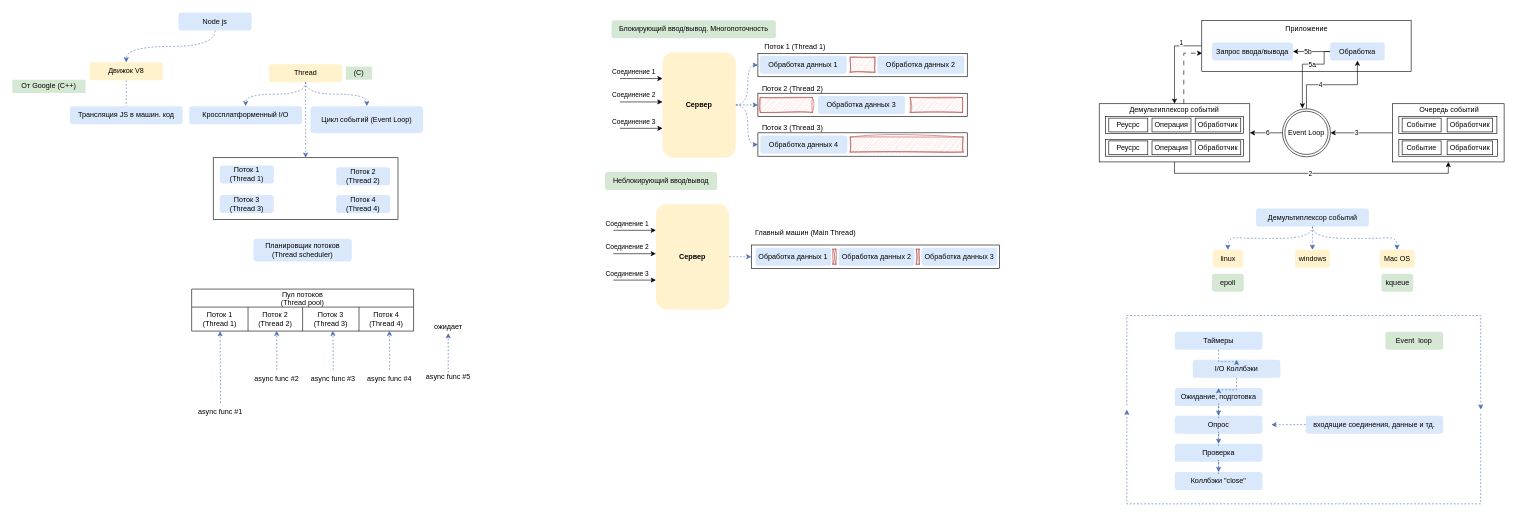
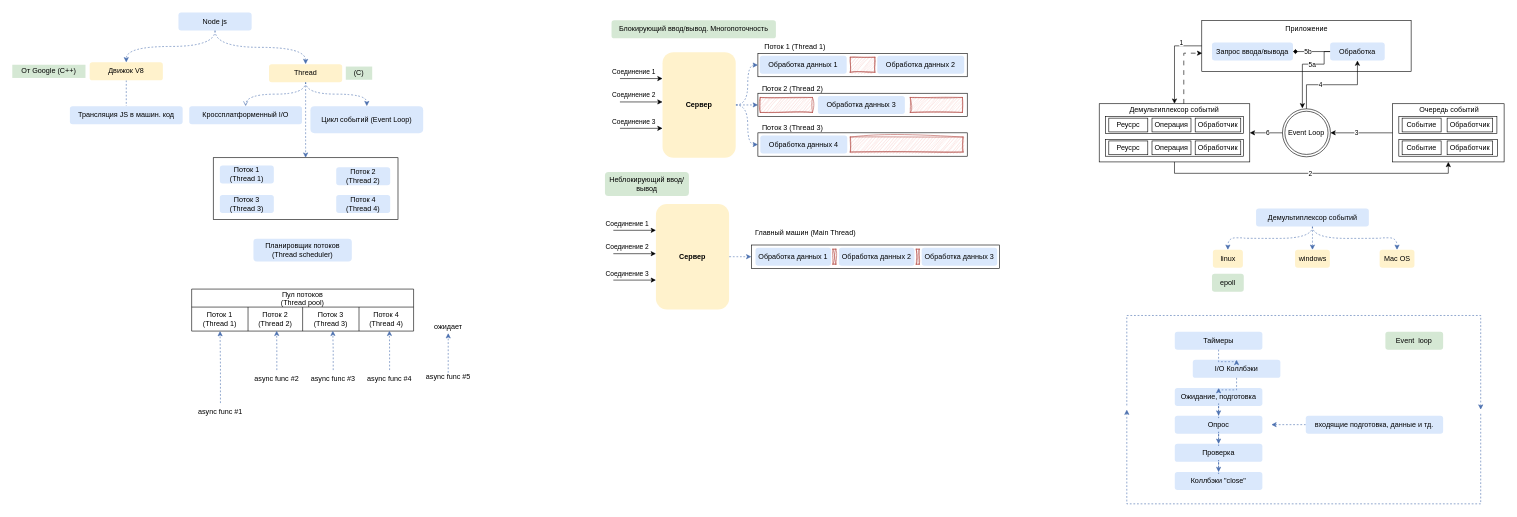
none -> (241, 46)
(1298, 51) -> (1299, 51)
(49, 86) -> (49, 71)
(246, 101) -> (246, 102)
(661, 181) -> (647, 184)
(1398, 283) -> none
(1375, 425) -> (1375, 425)
